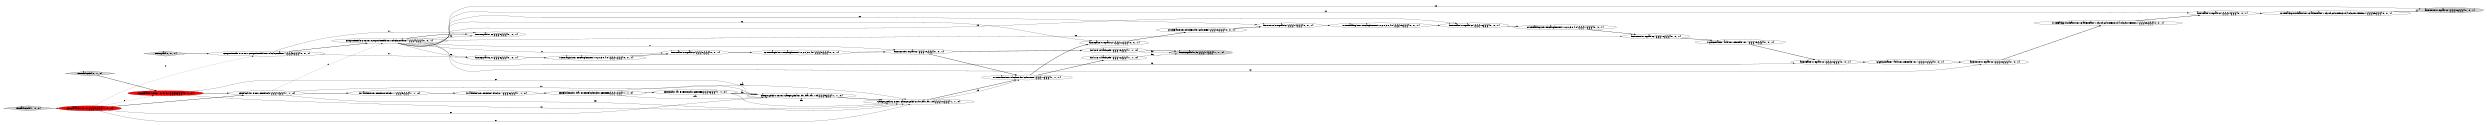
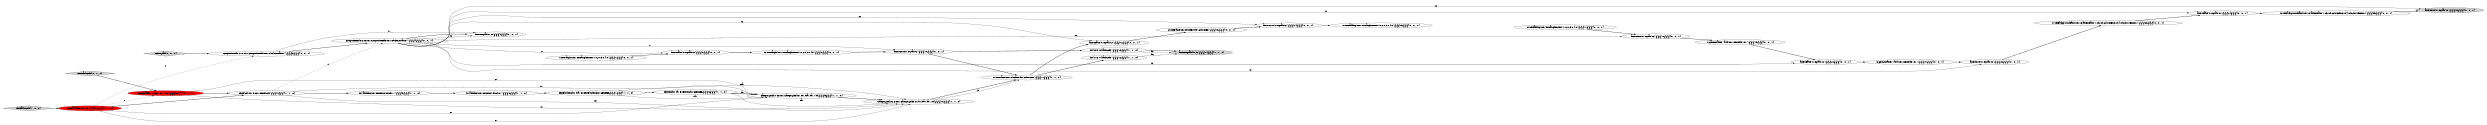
(1474, 25) -> none
(496, 58) -> none
